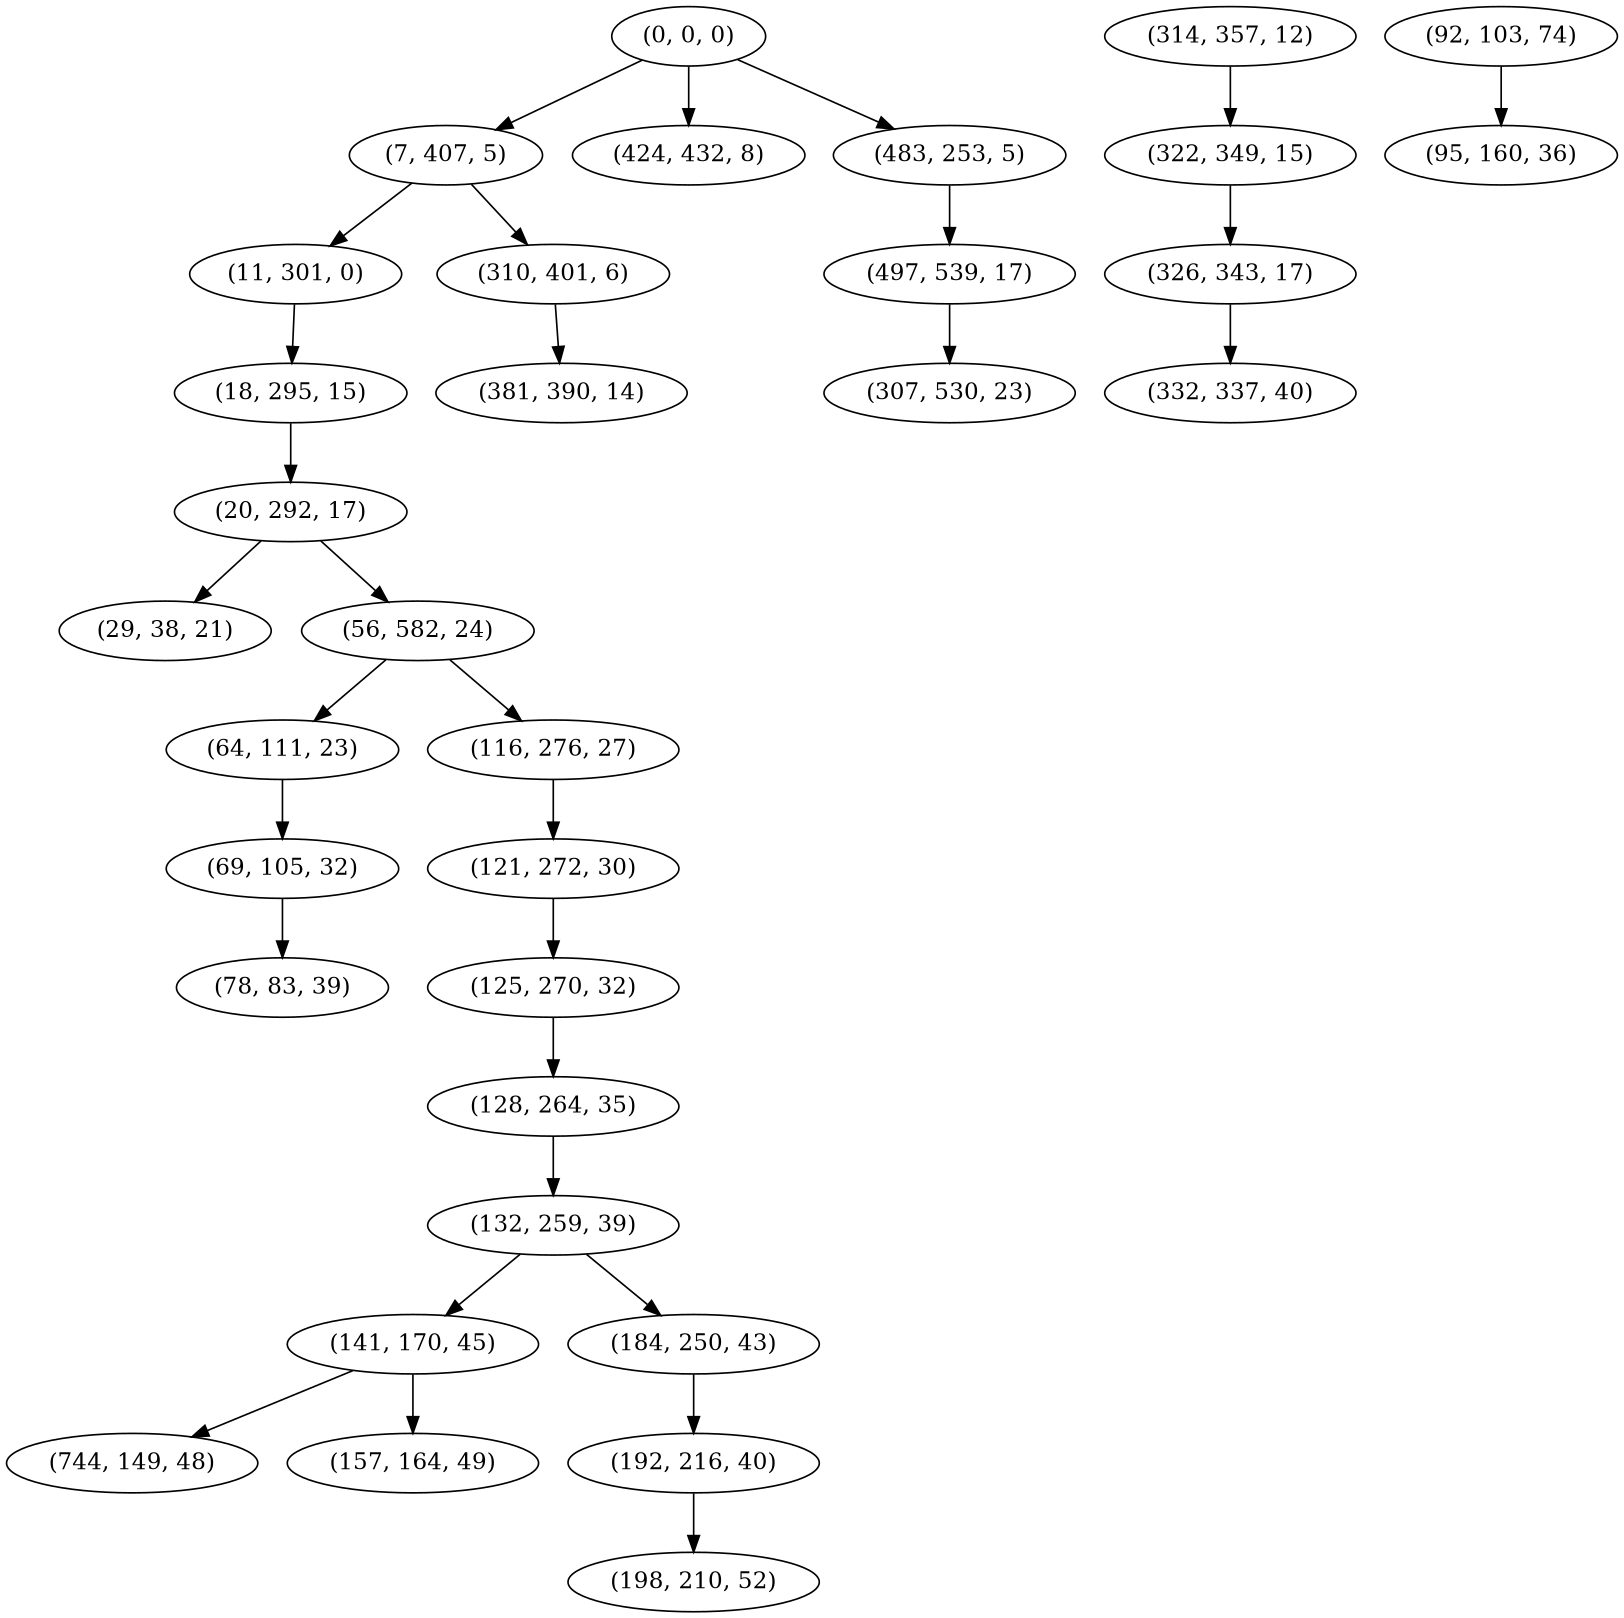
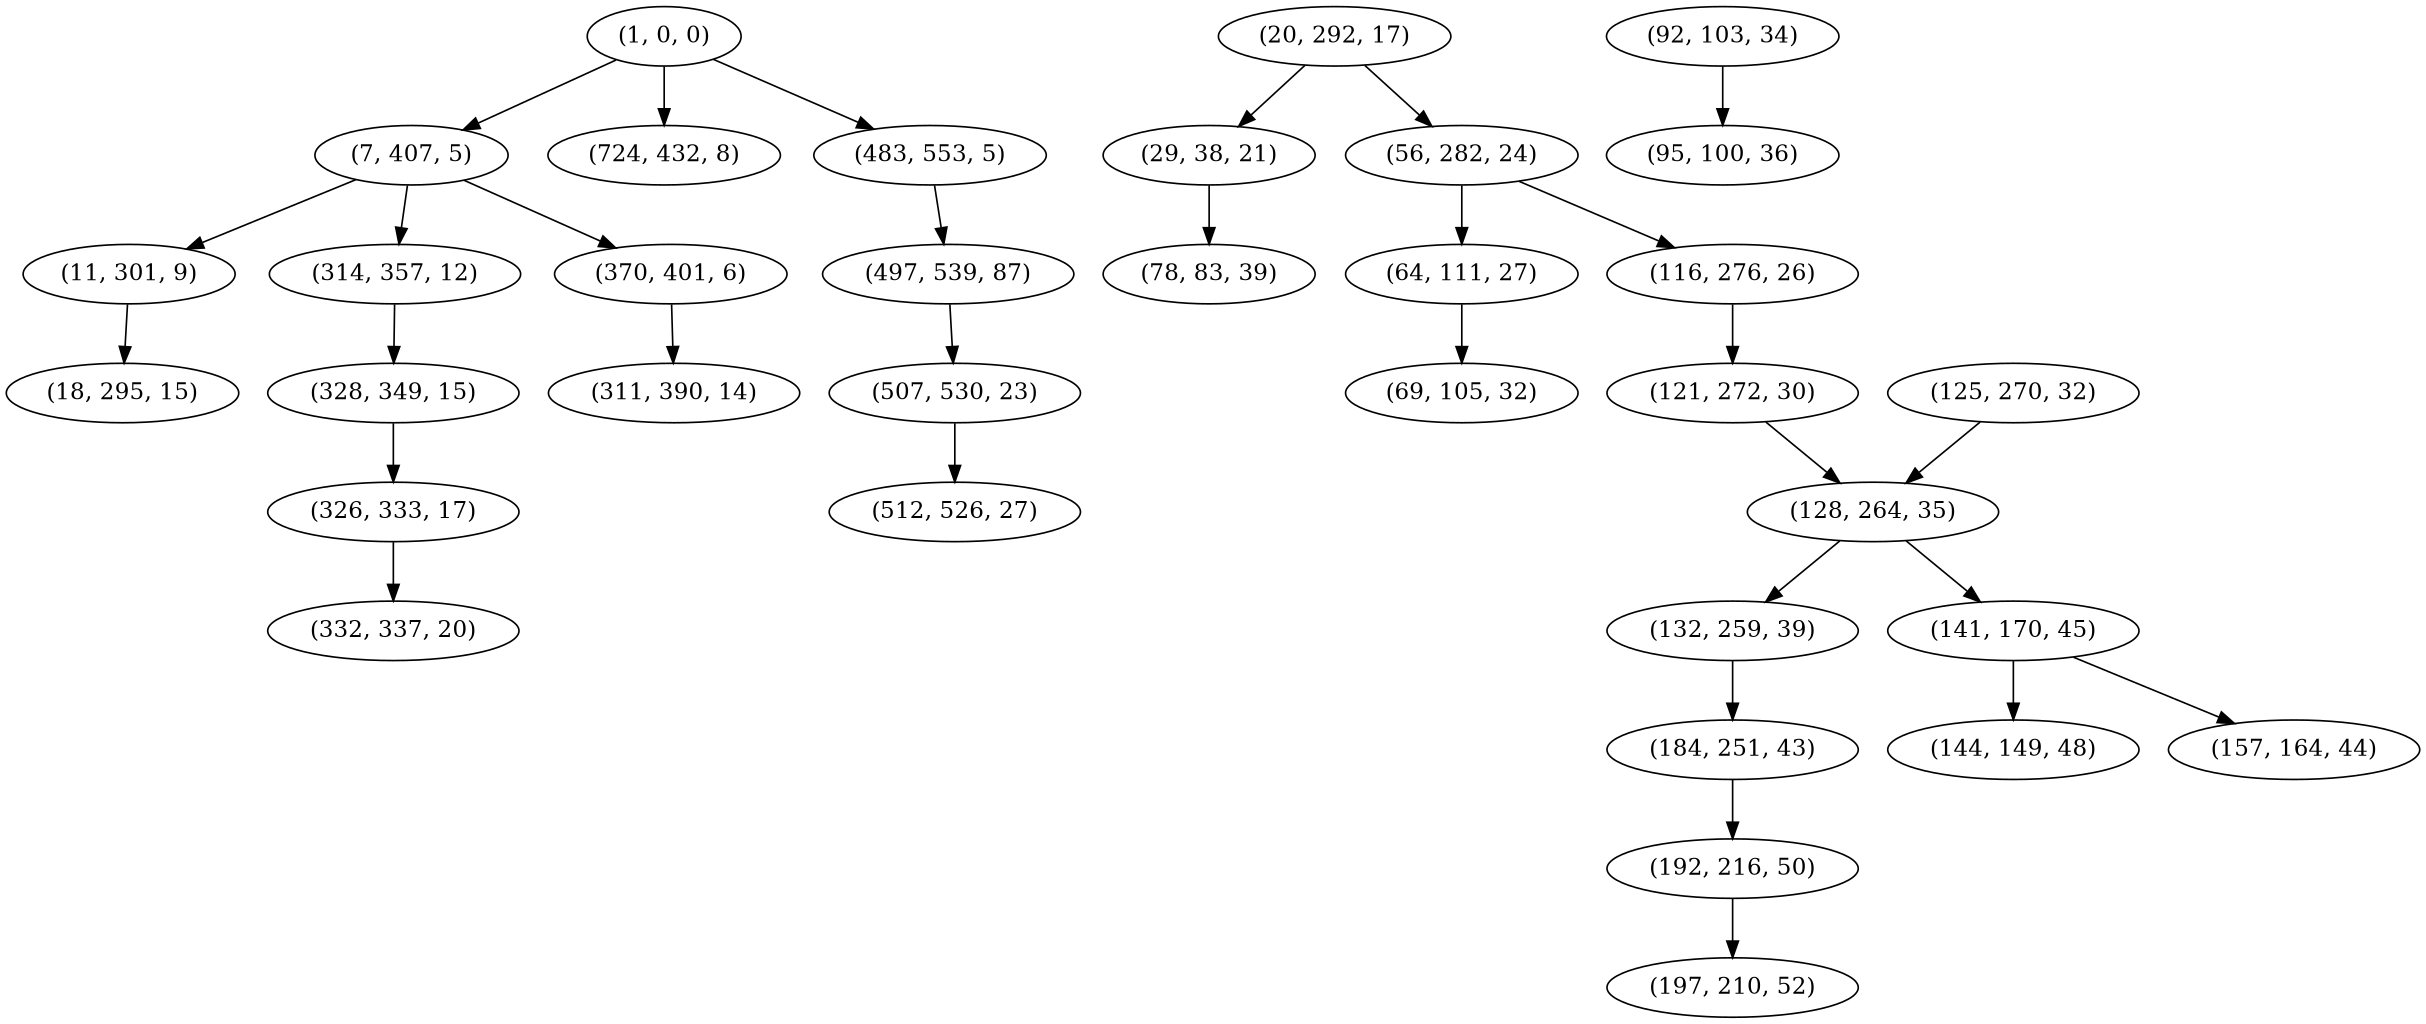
(689, 36) -> (664, 36)
(1501, 36) -> (1723, 36)
(689, 155) -> (664, 155)
(950, 155) -> (930, 155)
(1230, 155) -> (393, 393)
(1501, 155) -> (1723, 155)
none -> (404, 207)
(296, 274) -> (129, 274)
(553, 274) -> (671, 274)
(950, 274) -> (948, 274)
(1230, 274) -> (393, 512)
(562, 393) -> (674, 393)
(950, 393) -> (955, 393)
(1230, 393) -> (393, 631)
(291, 444) -> none
none -> (955, 512)
(418, 631) -> (1462, 155)
(282, 750) -> (1462, 274)
(553, 750) -> (1733, 274)
(282, 920) -> (1209, 207)
(553, 920) -> (1796, 447)
(490, 1279) -> (1937, 566)
(694, 1344) -> (1733, 750)
(132, 1463) -> (2013, 750)
(413, 1463) -> (2294, 750)
(694, 1463) -> (1733, 869)
(694, 1582) -> (1733, 988)
